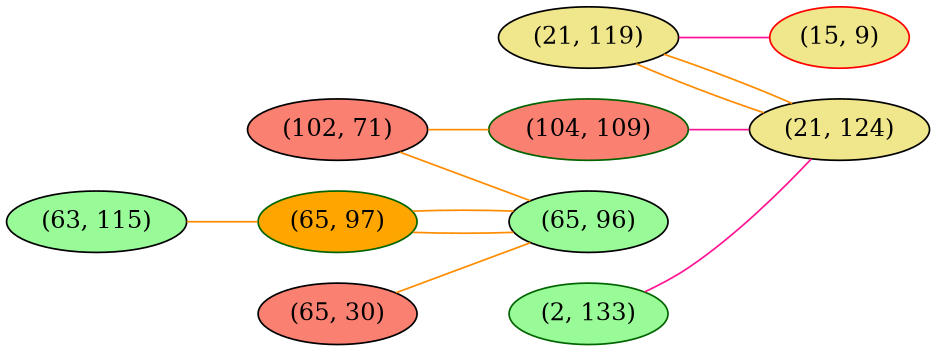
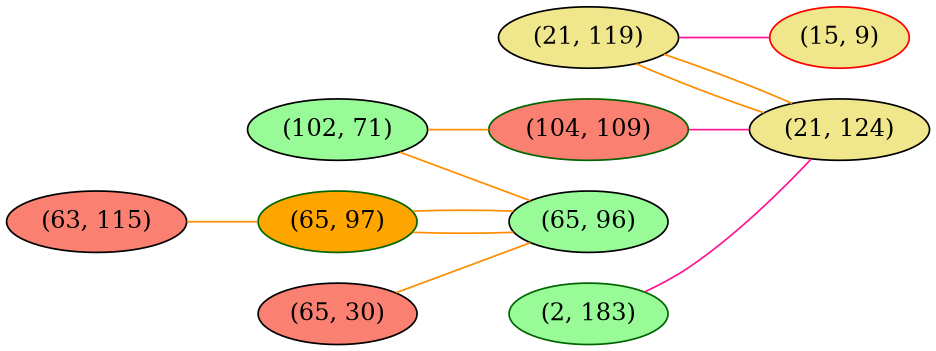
(338, 130) -> (338, 130)
(97, 222) -> (97, 222)
(589, 314) -> (589, 314)
